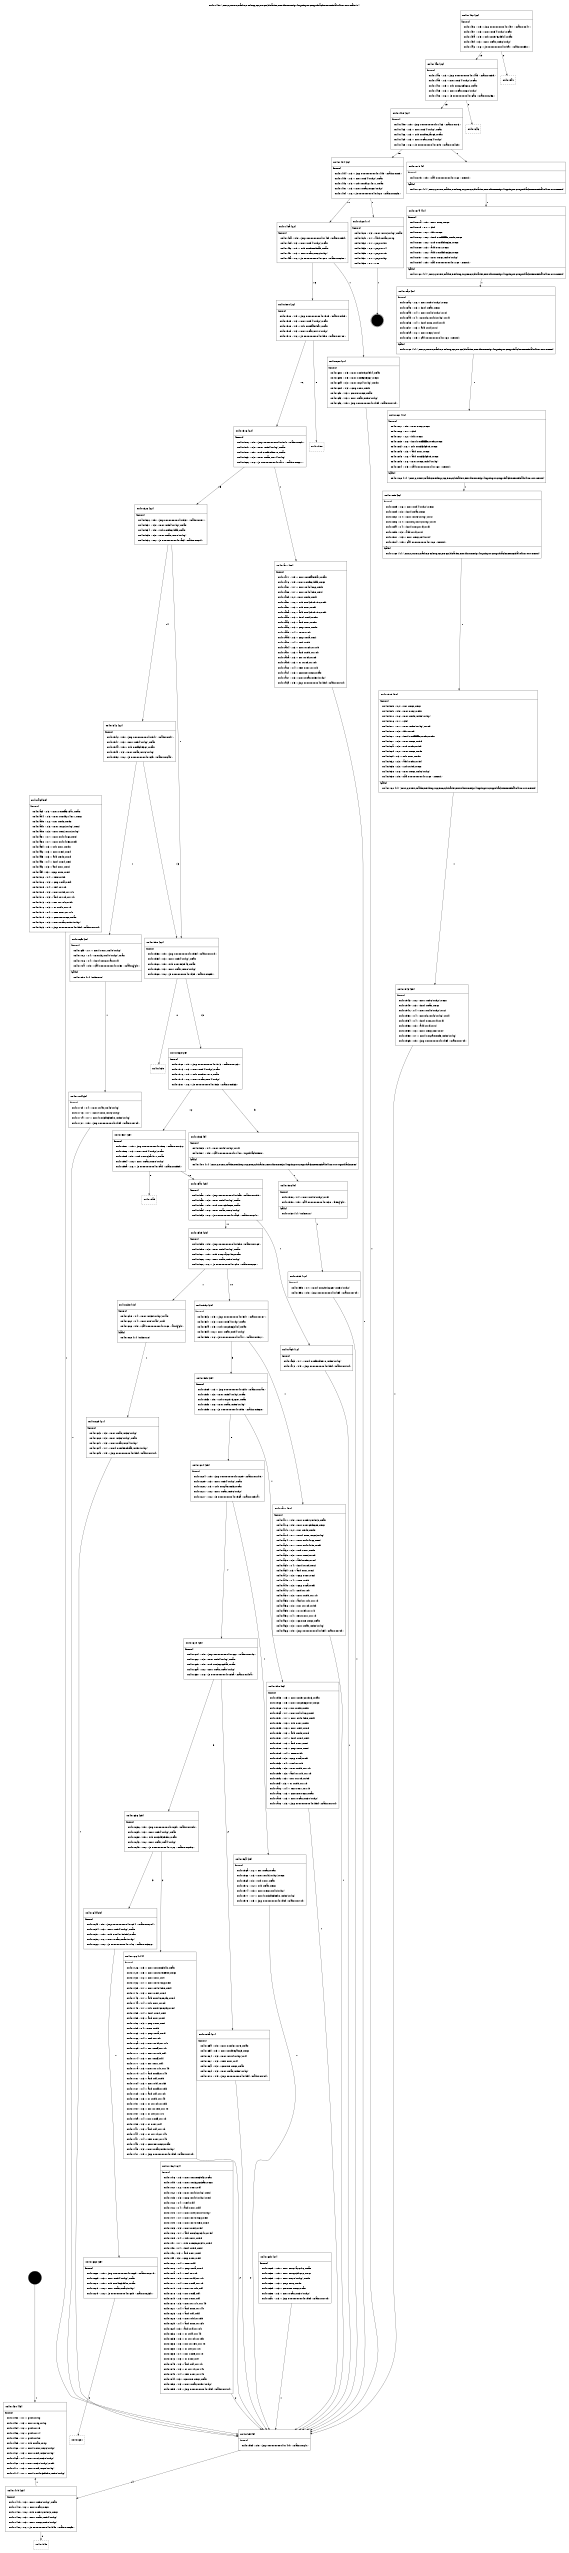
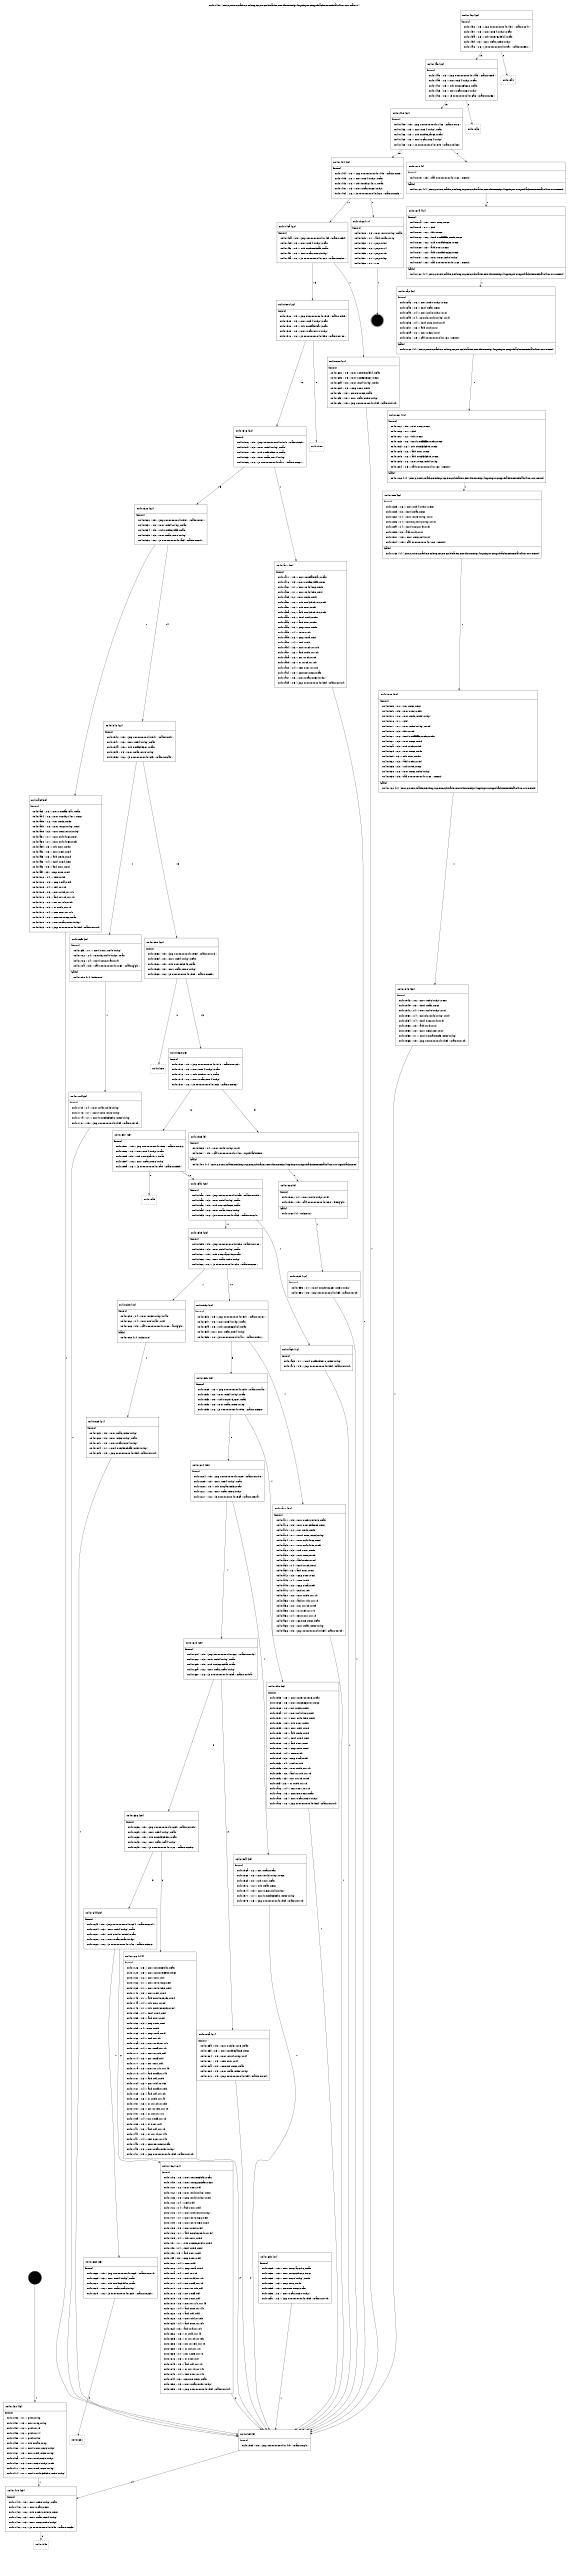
(178, 741) -> (105, 666)
none -> (118, 2074)
(36, 2483) -> (39, 2481)
